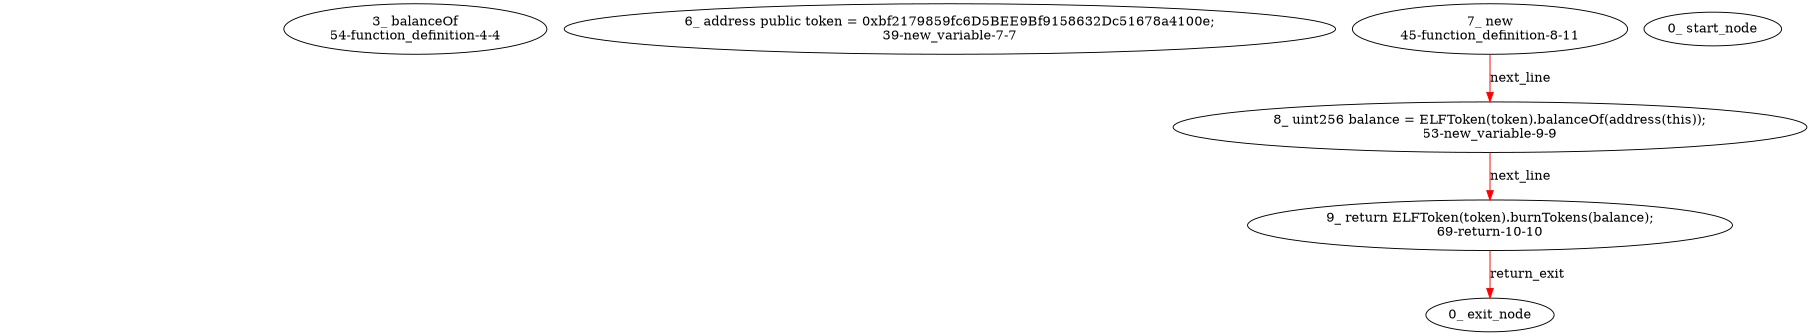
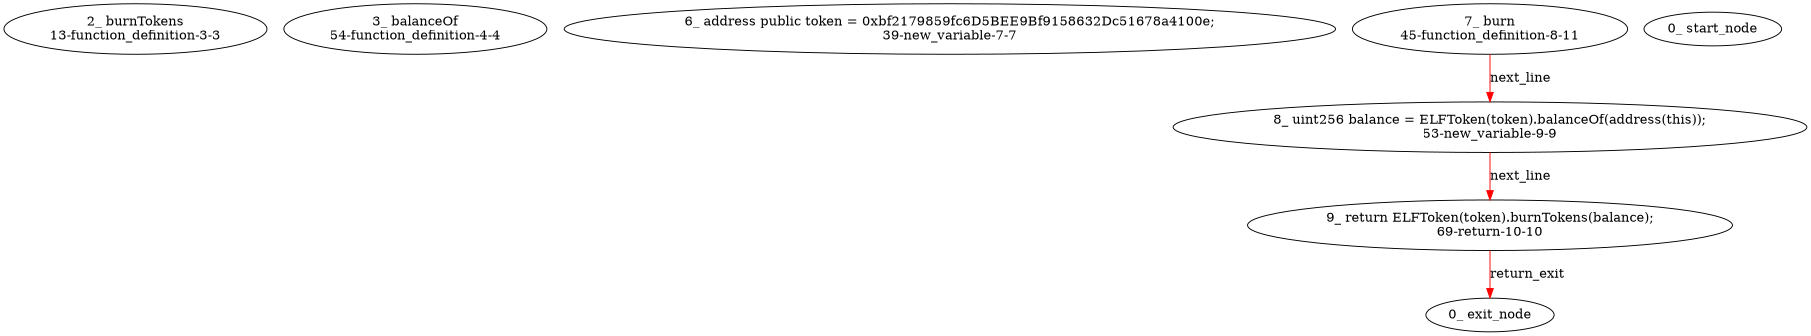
none -> (135, 29)
(1490, 29) -> (1490, 29)
